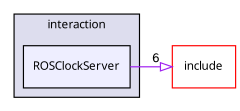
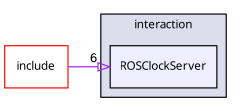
(147, 67) -> (83, 67)
